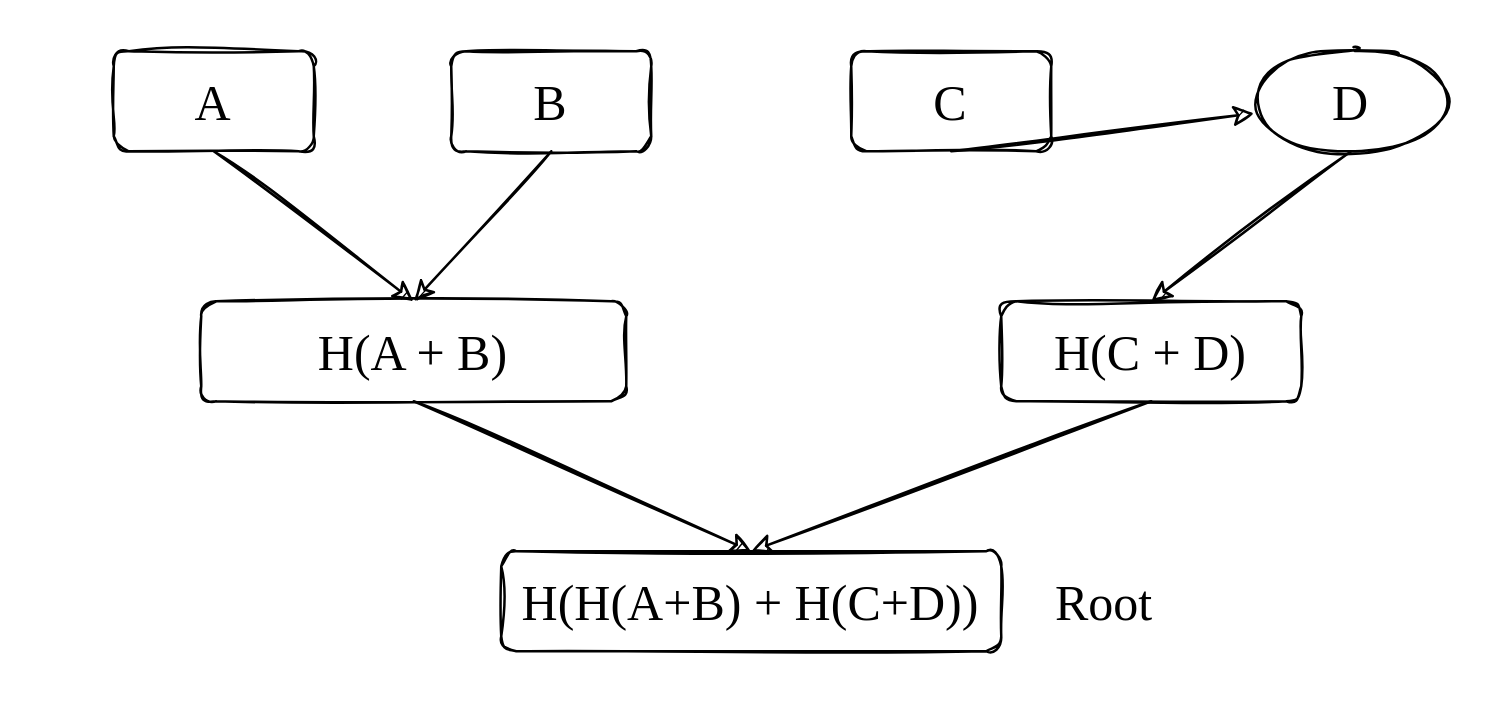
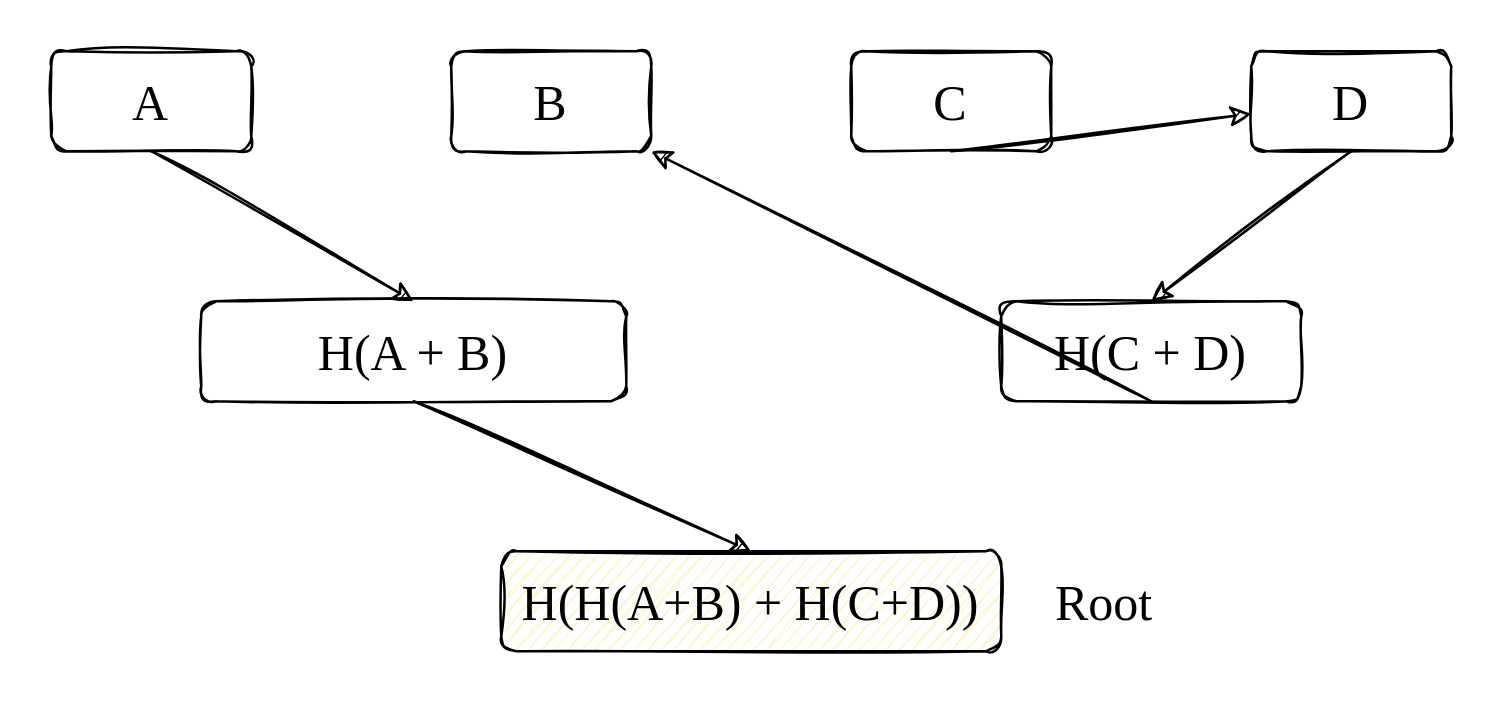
(214, 101) -> (151, 101)
(1351, 101) -> (1351, 101)
(486, 223) -> none
(953, 476) -> (830, 241)
(751, 601) -> (751, 601)
